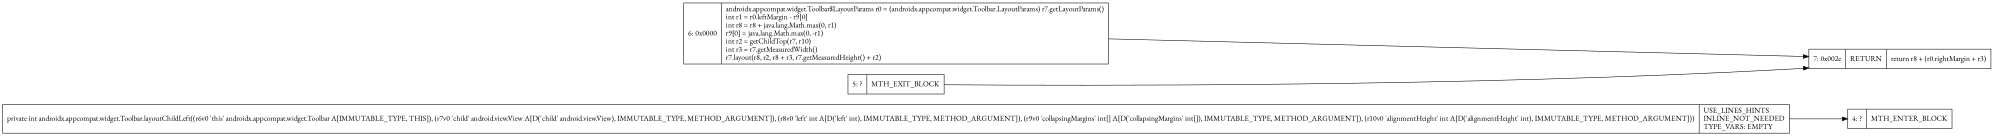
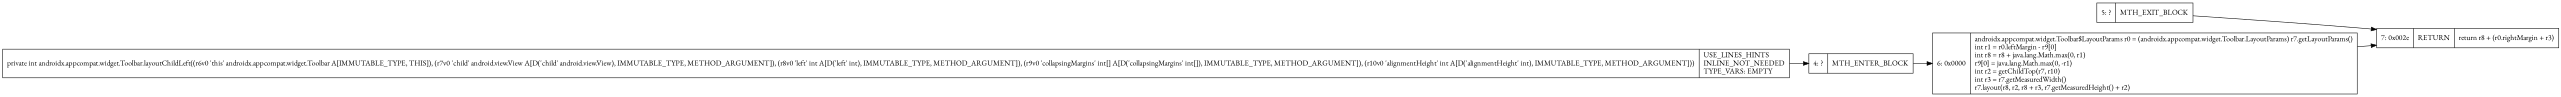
none -> (1920, 63)
